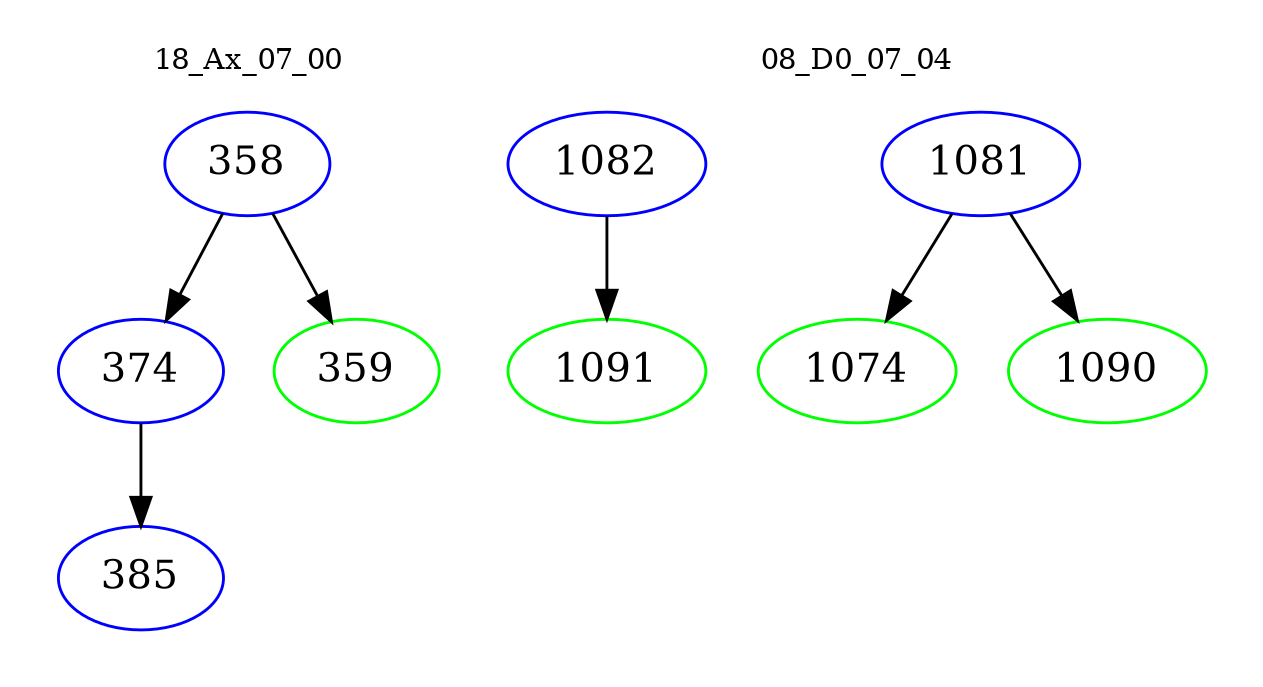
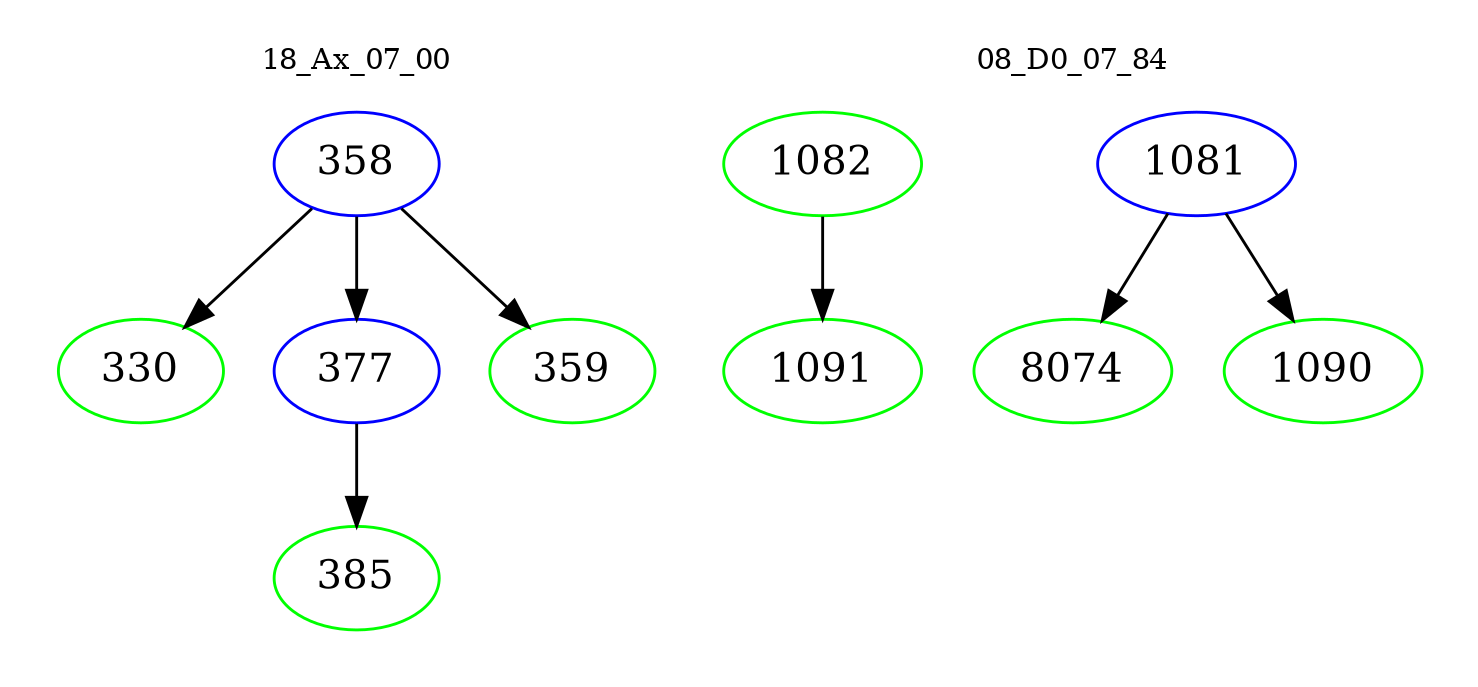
(857, 62) -> (1073, 62)
(607, 164) -> (823, 164)
none -> (141, 371)
(141, 371) -> (357, 371)
(857, 371) -> (1073, 371)
(141, 578) -> (357, 578)
